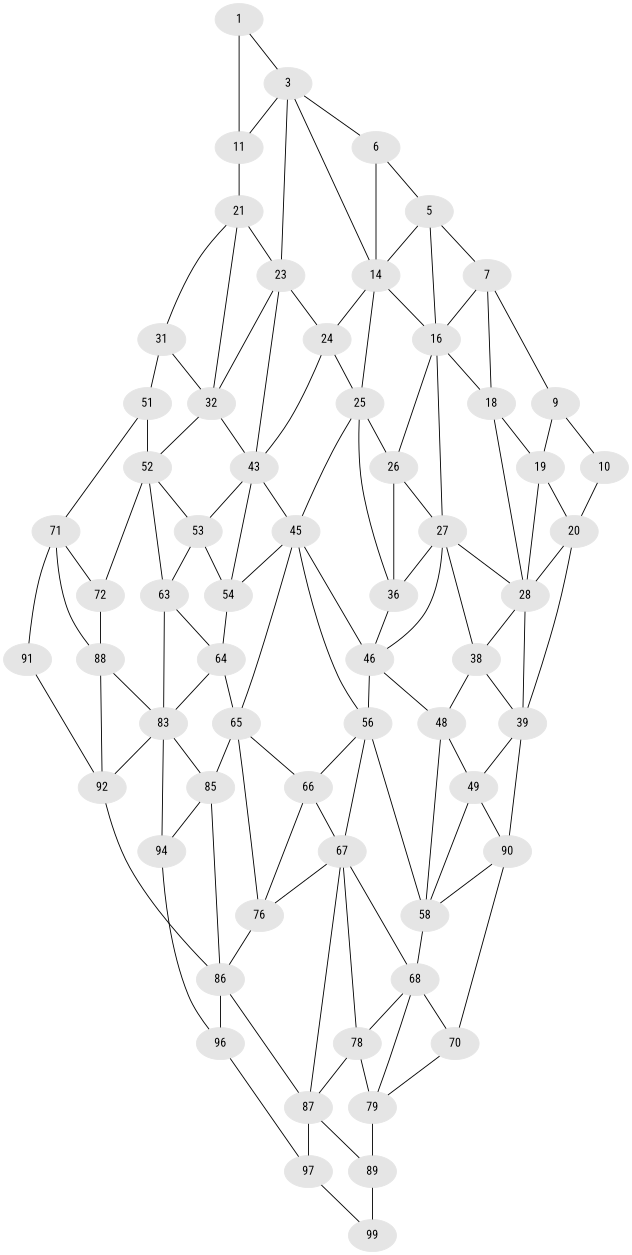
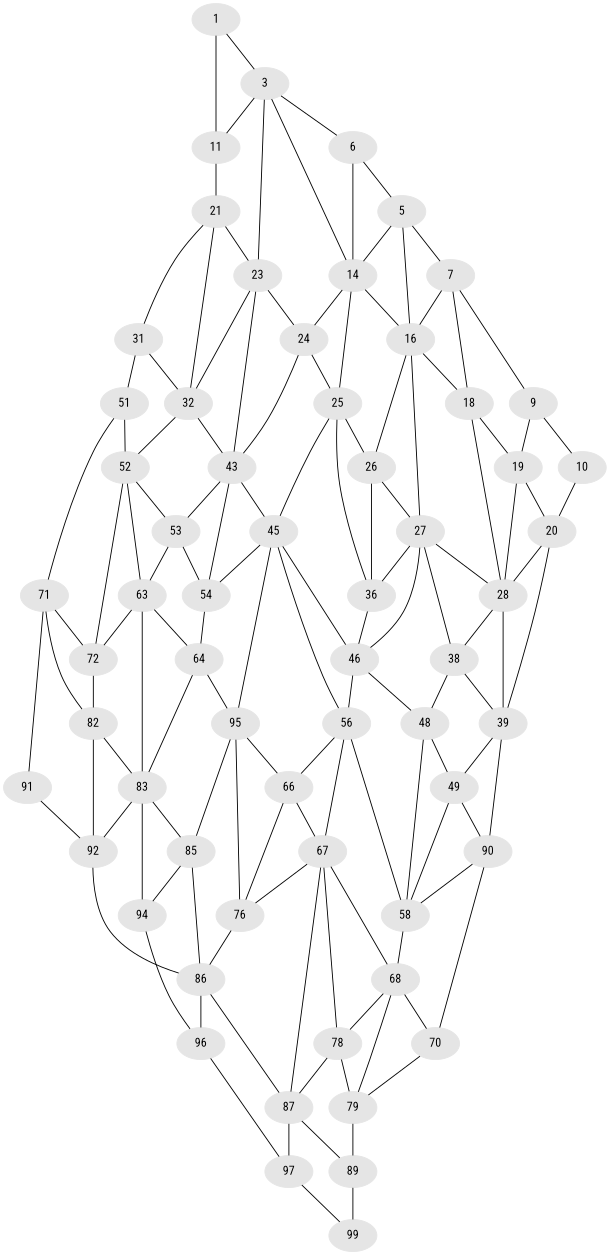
none -> (118, 628)
(100, 660) -> (93, 724)
(236, 724) -> (236, 724)
